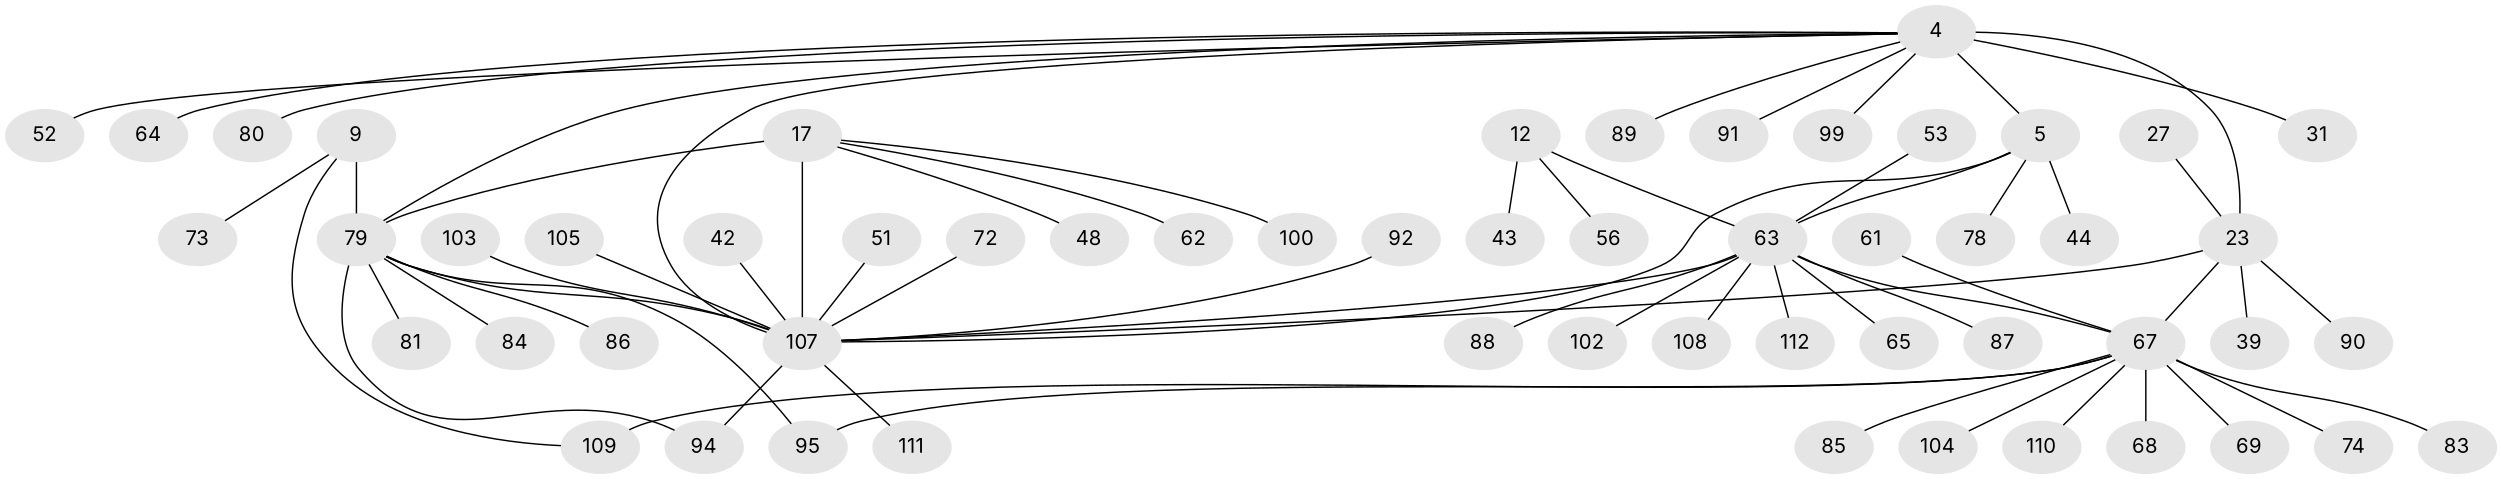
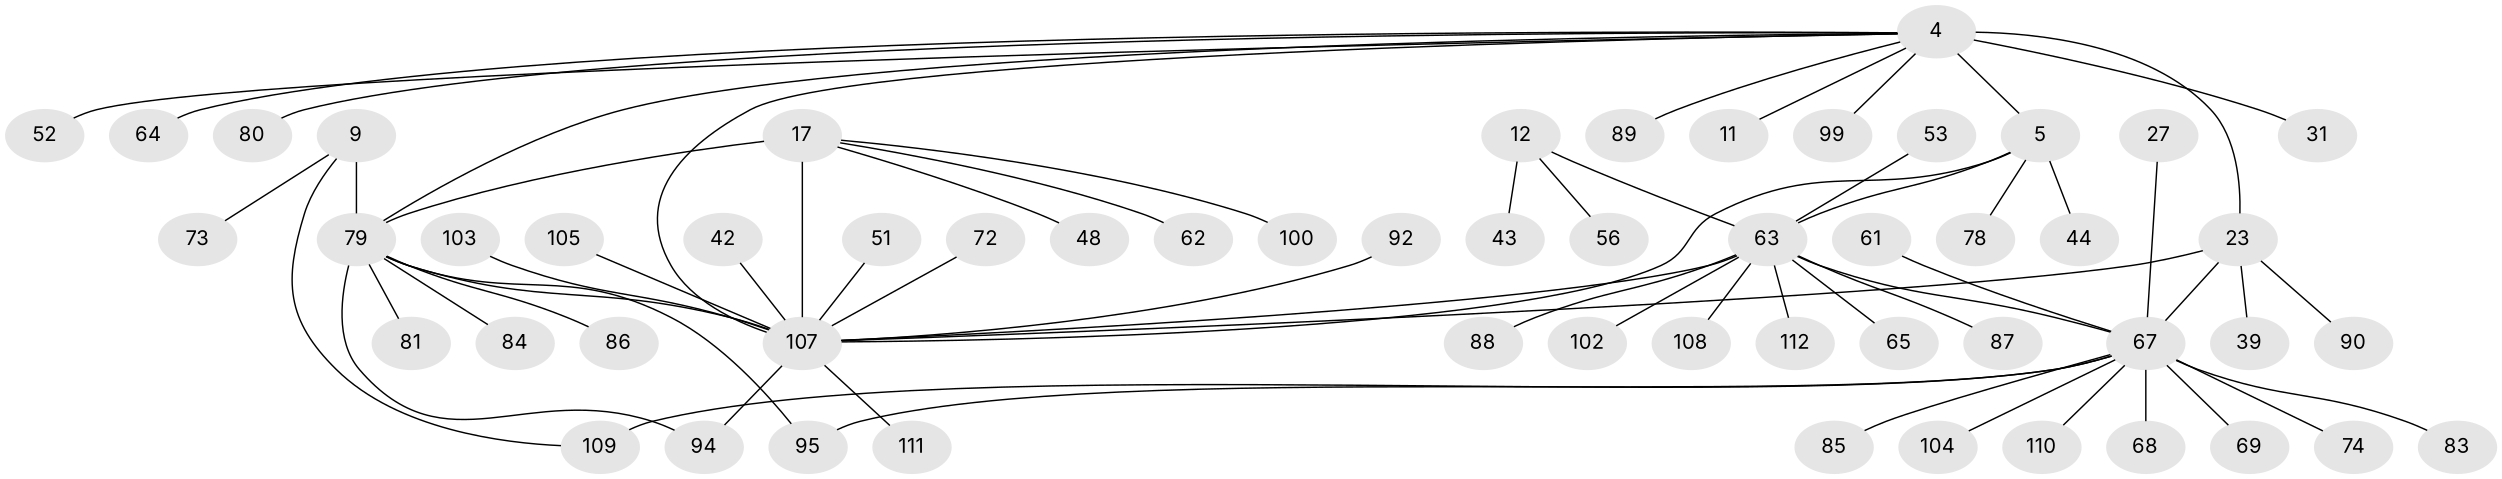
(1729, 136) -> (1729, 136)
(2199, 188) -> (2152, 240)
